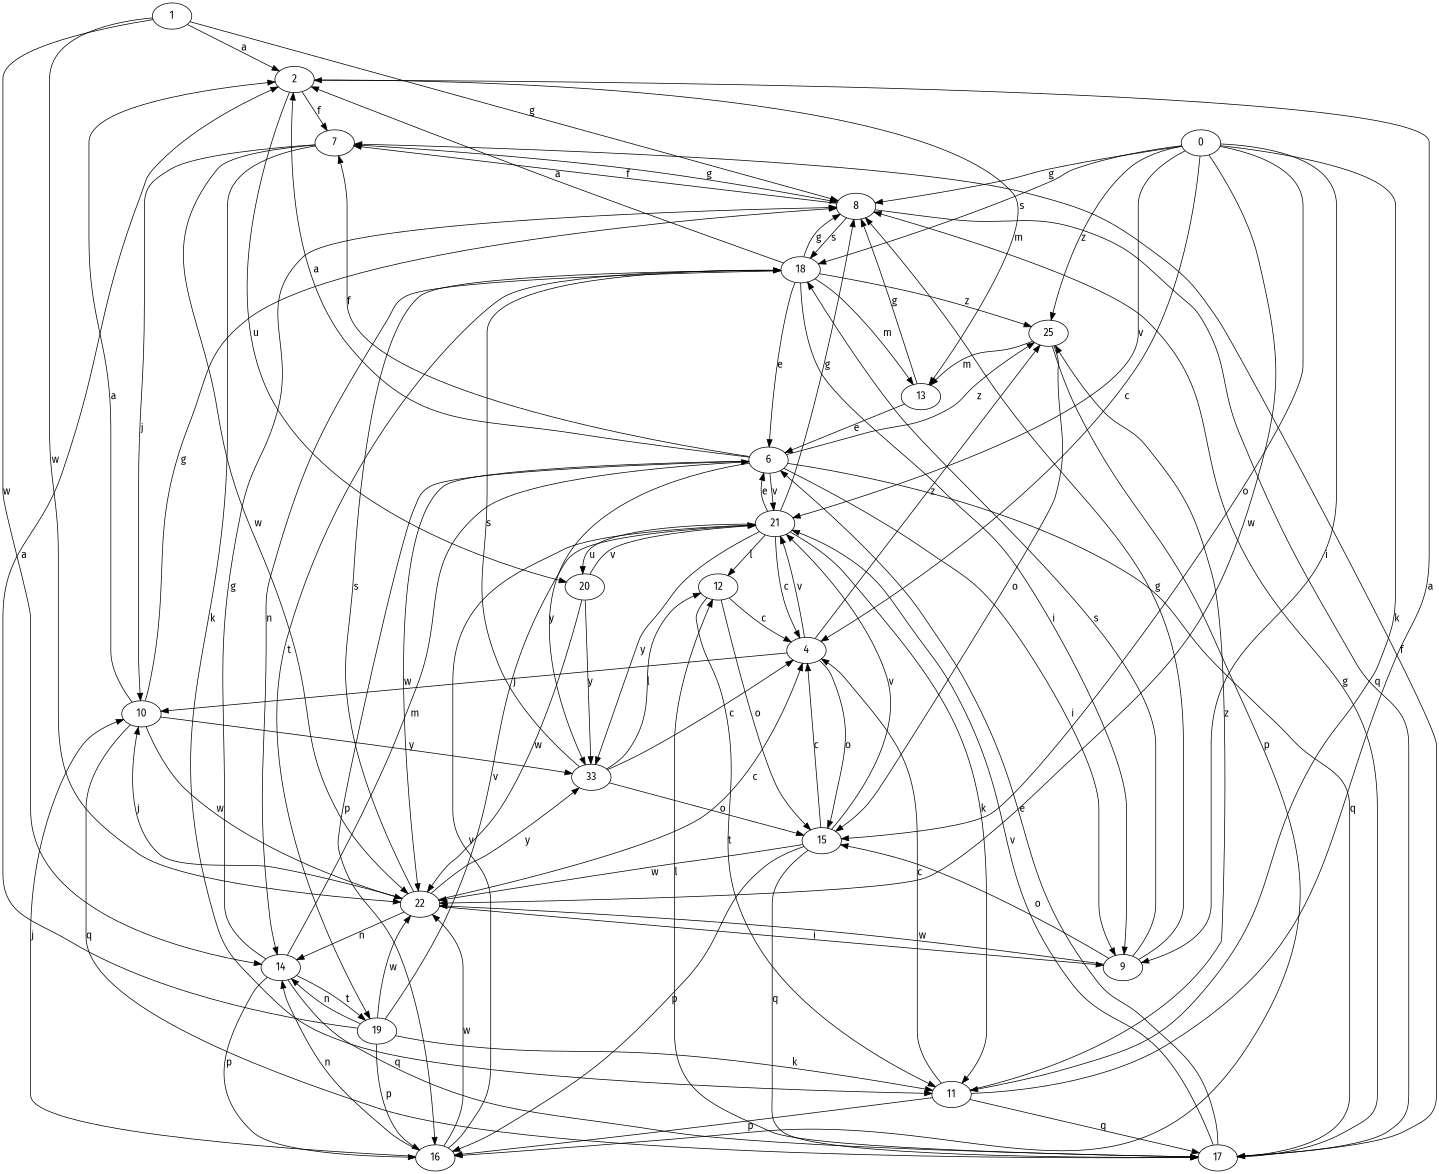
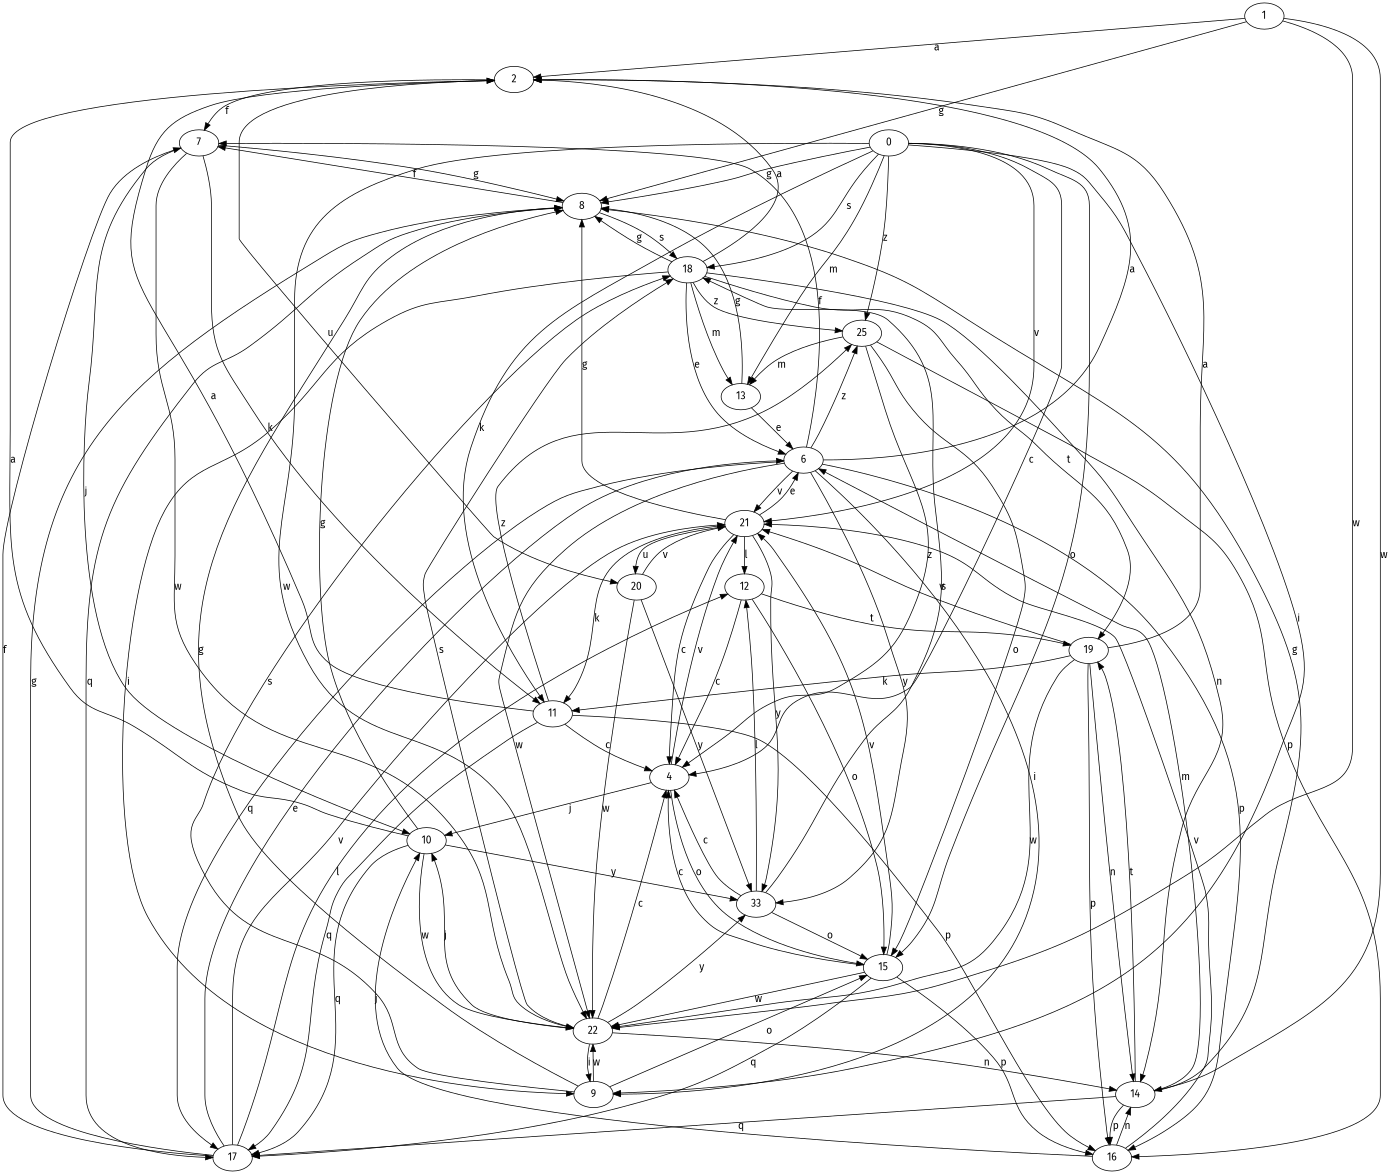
(776, 109) -> (821, 268)
(920, 502) -> (911, 612)
(732, 881) -> (911, 630)
(463, 1031) -> none
